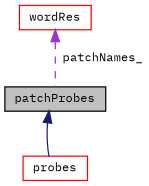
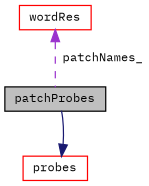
(47, 140) -> (63, 127)
